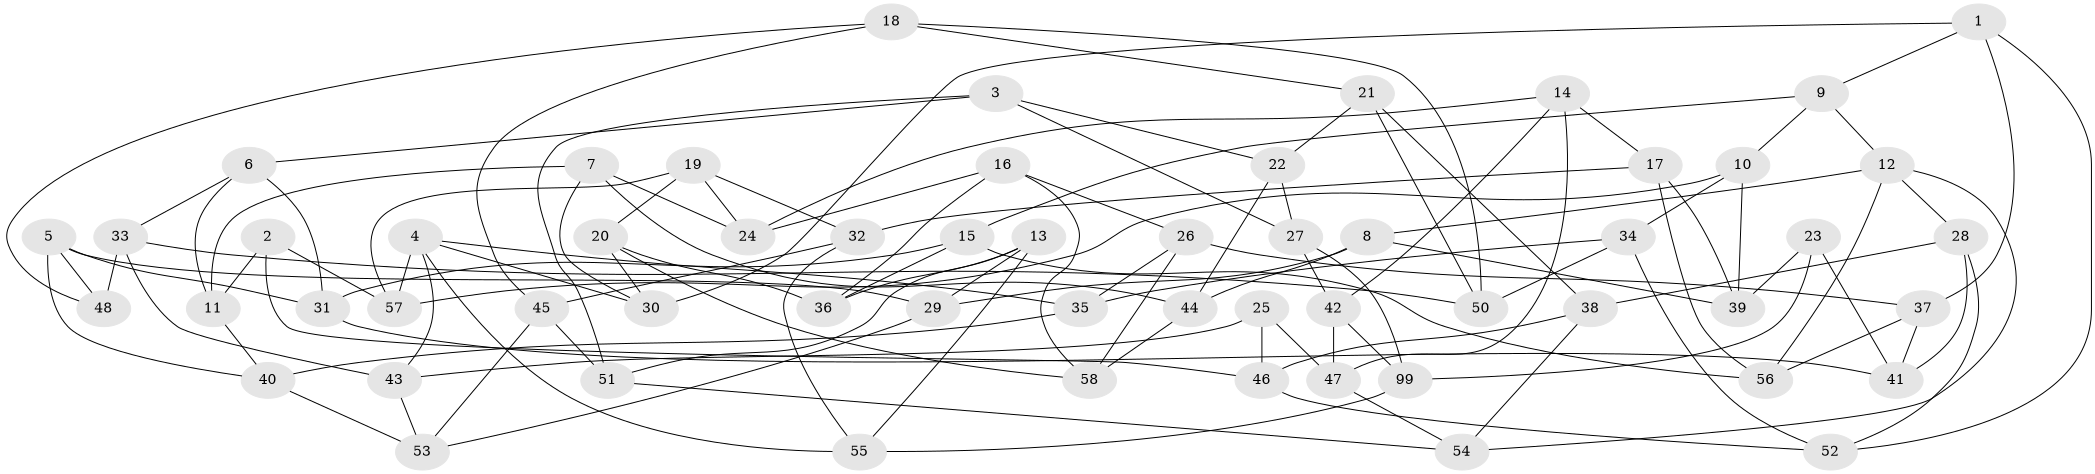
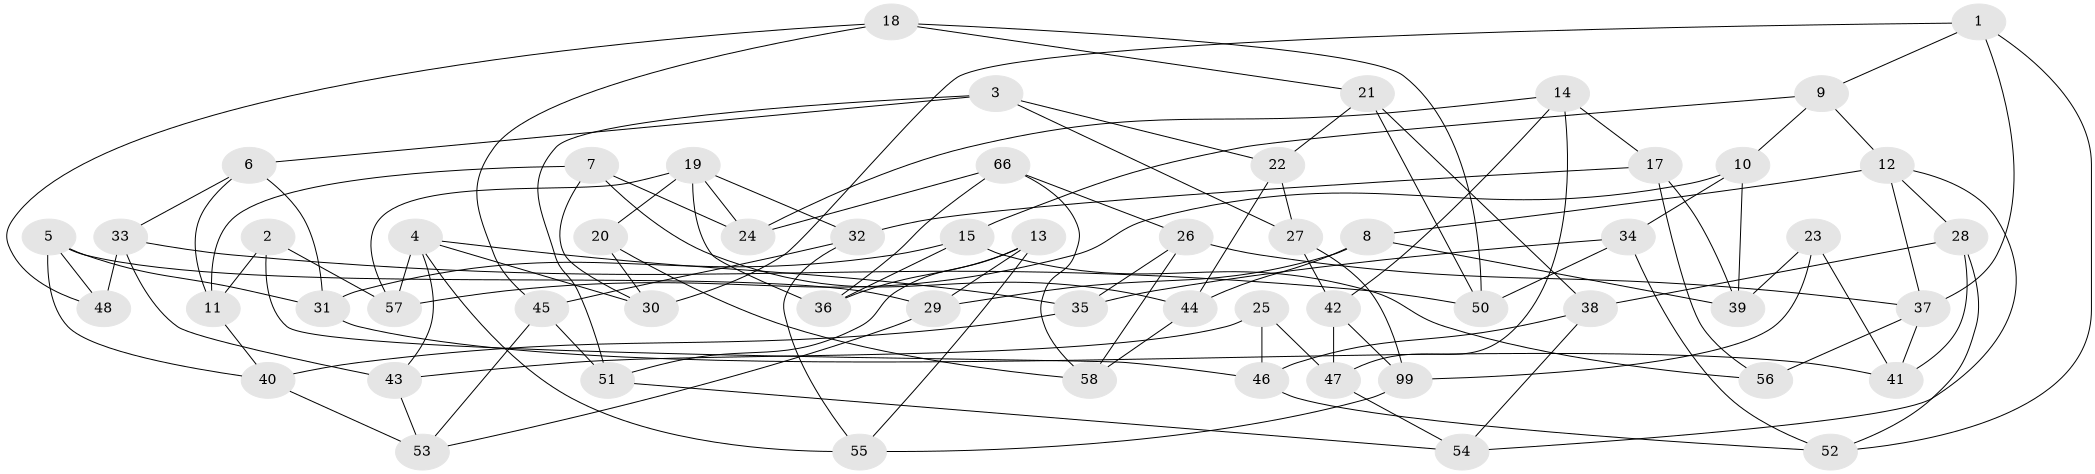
(1003, 165) -> (1003, 165)
(1842, 268) -> (1905, 237)
(712, 273) -> (705, 243)
